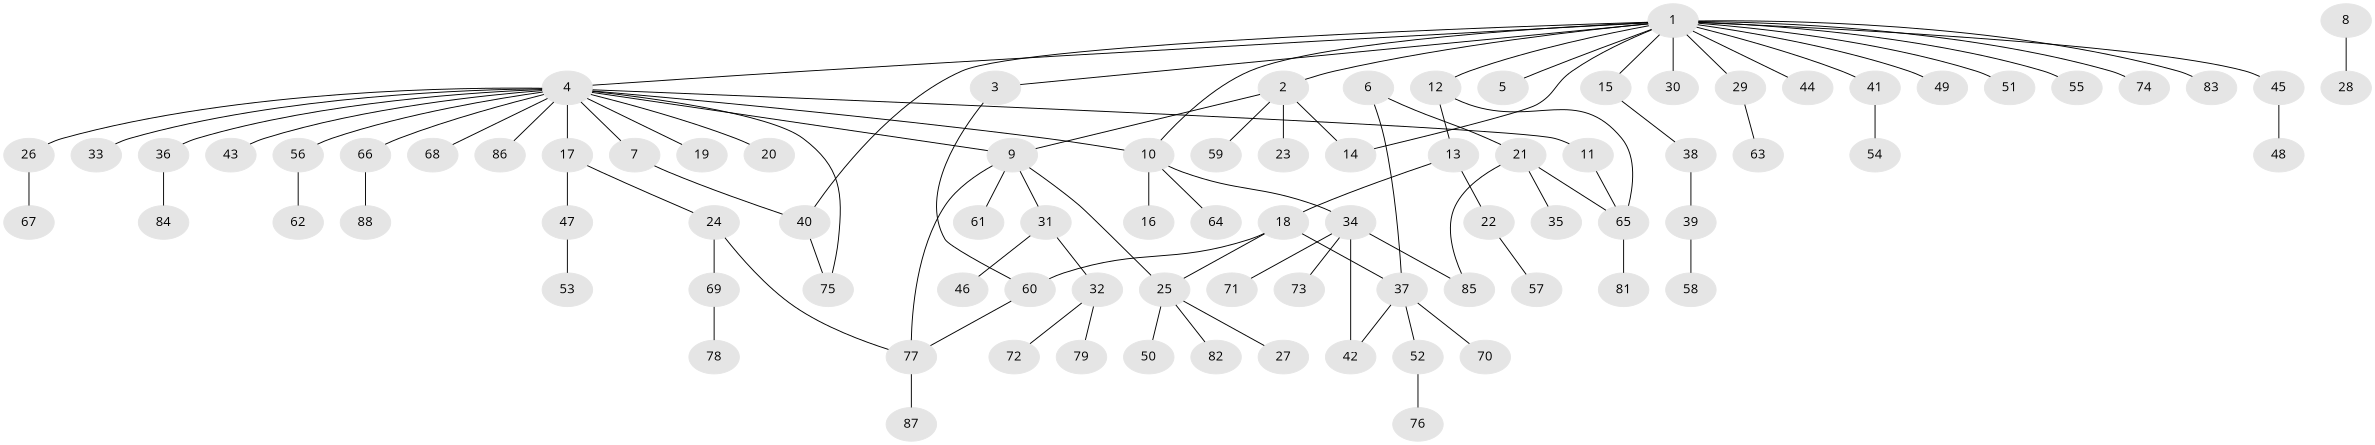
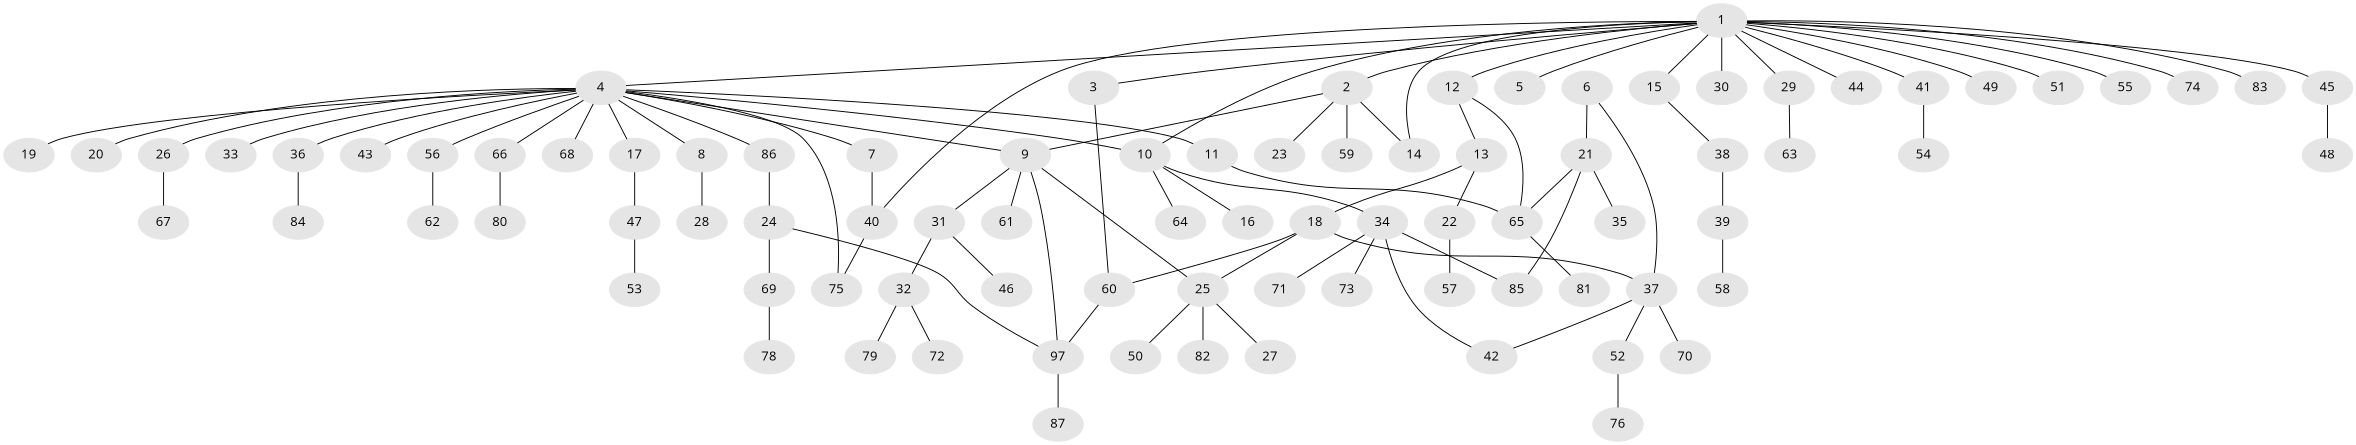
none -> (652, 122)
(640, 189) -> (769, 189)
(365, 222) -> (500, 222)
(911, 357) -> (1058, 357)
